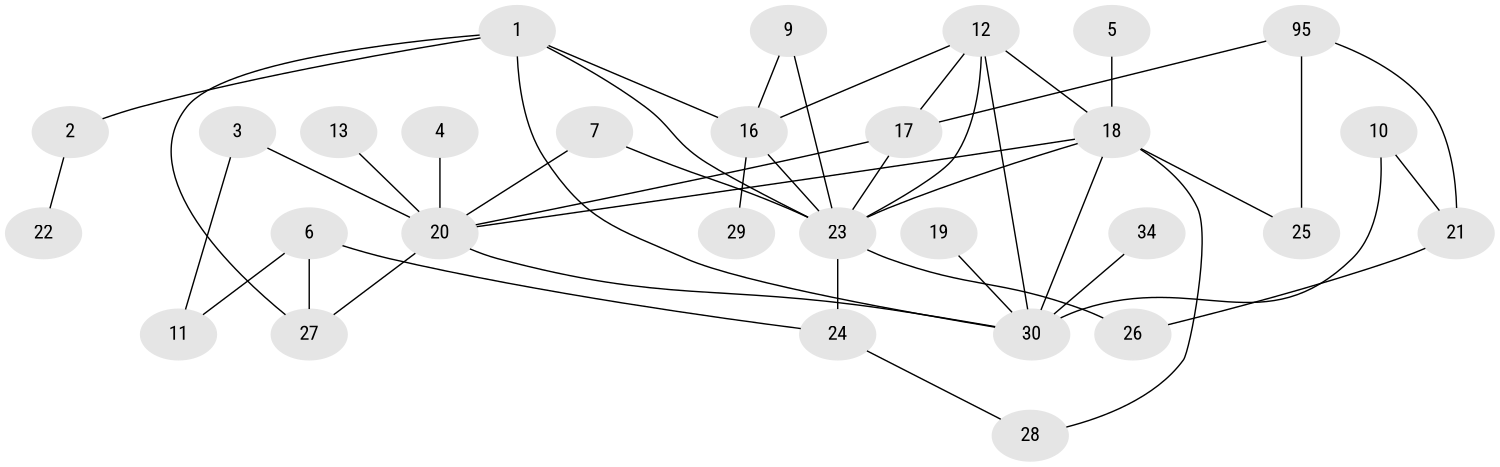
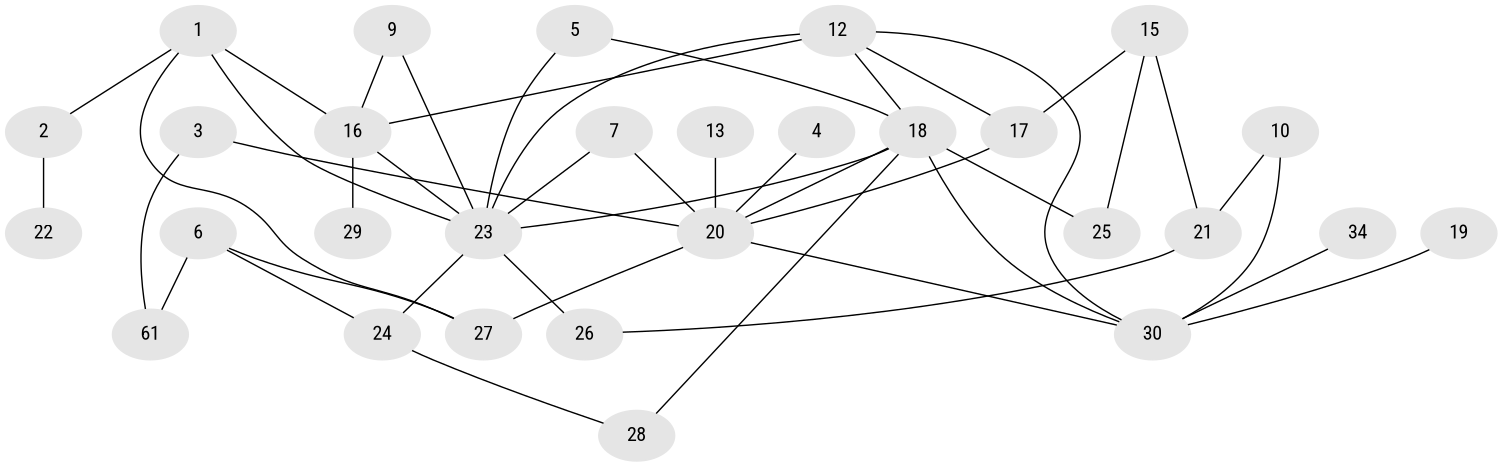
(1302, 31) -> (1150, 31)
(871, 183) -> (509, 125)
(702, 264) -> none
(179, 335) -> (150, 335)
